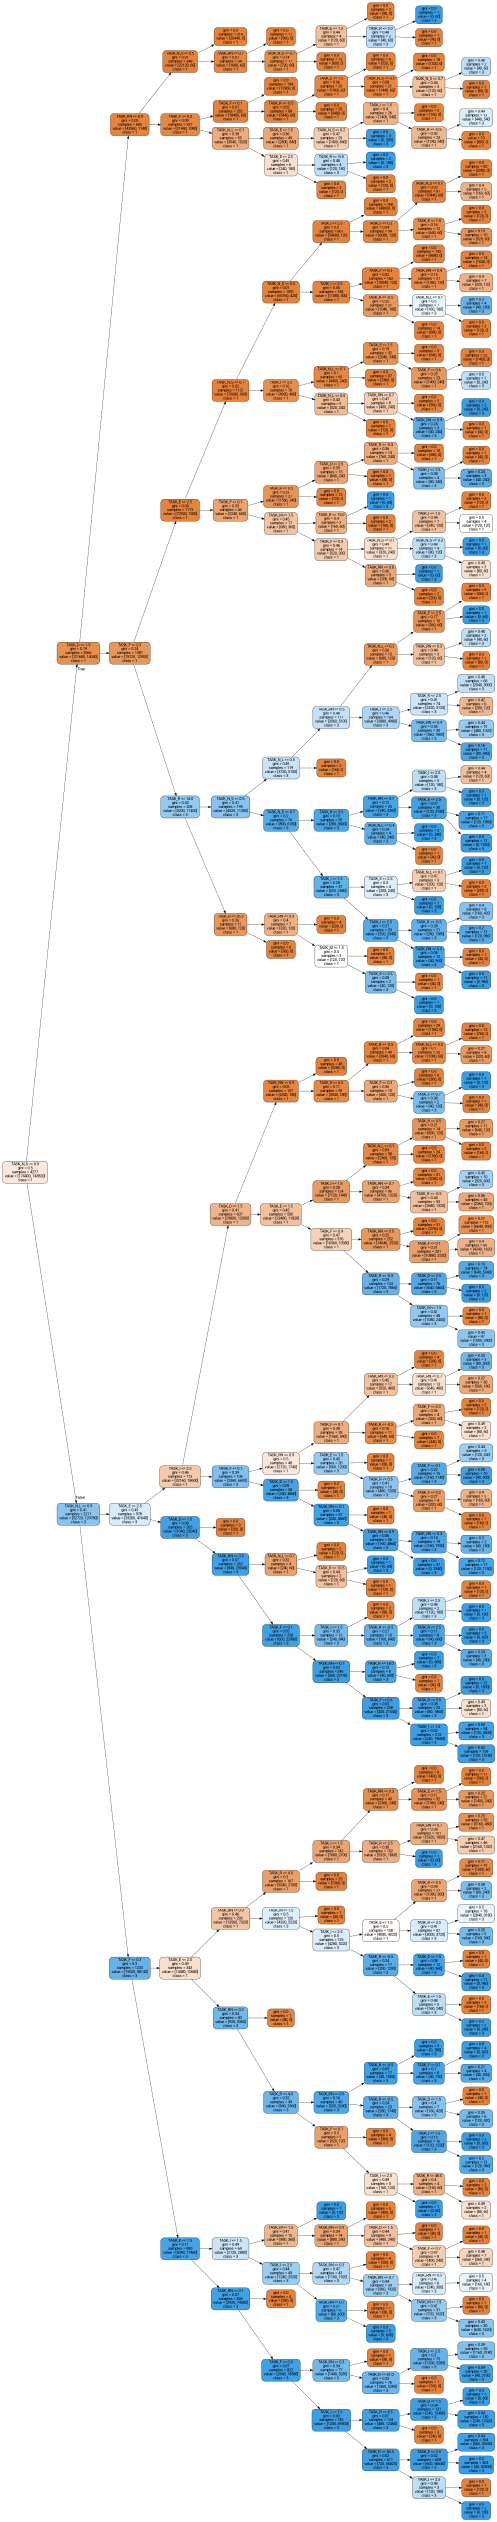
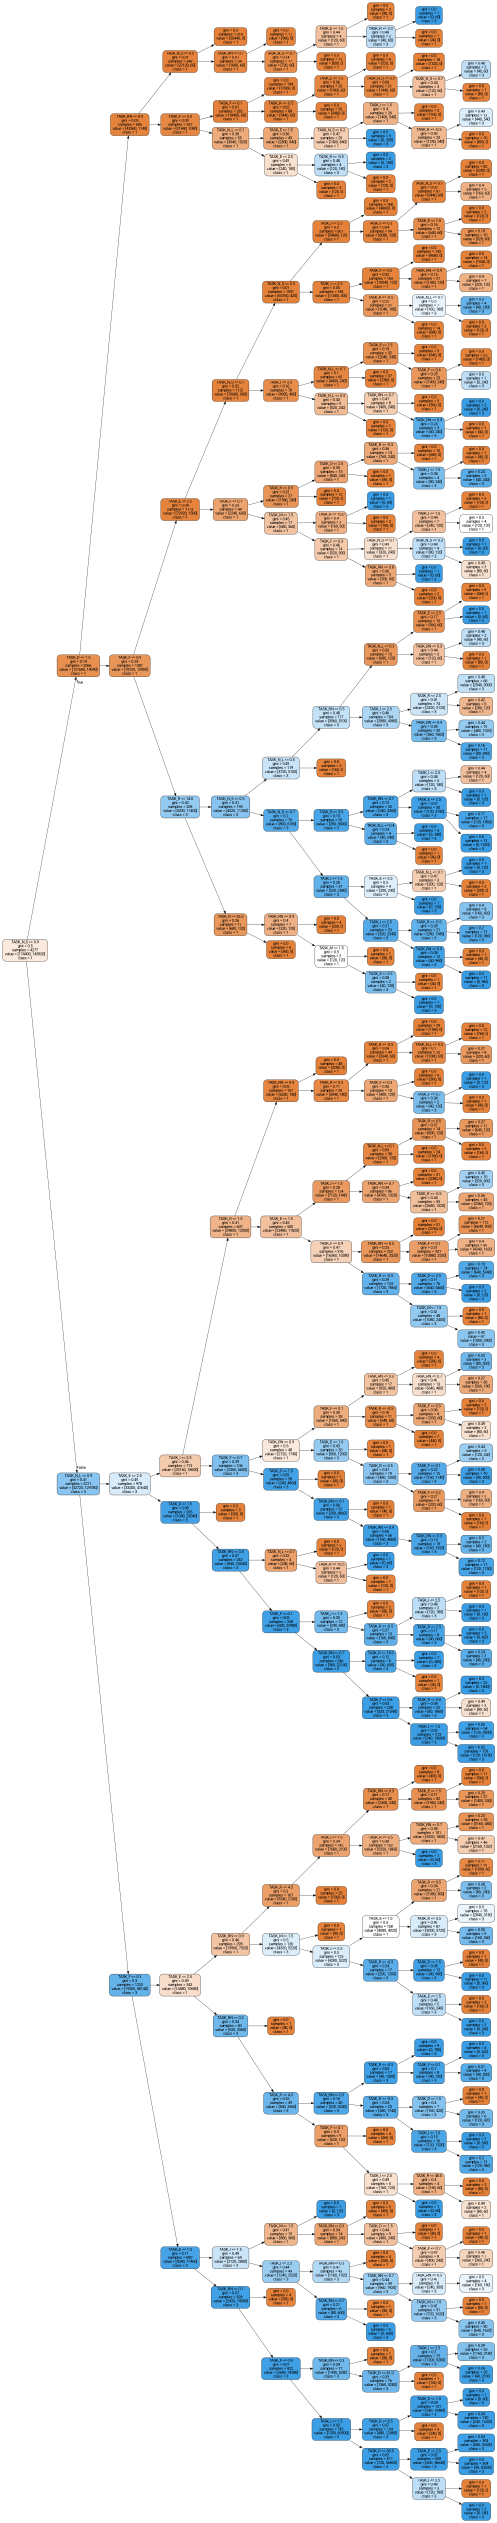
(476, 140) -> (476, 140)
(429, 1567) -> none
